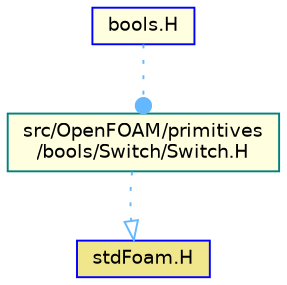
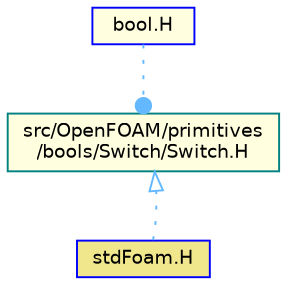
(143, 26) -> (143, 26)
(130, 196) -> (156, 216)
